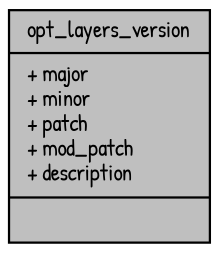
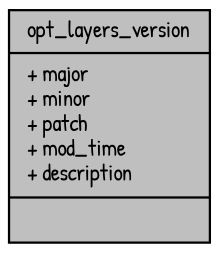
(81, 149) -> (77, 149)
